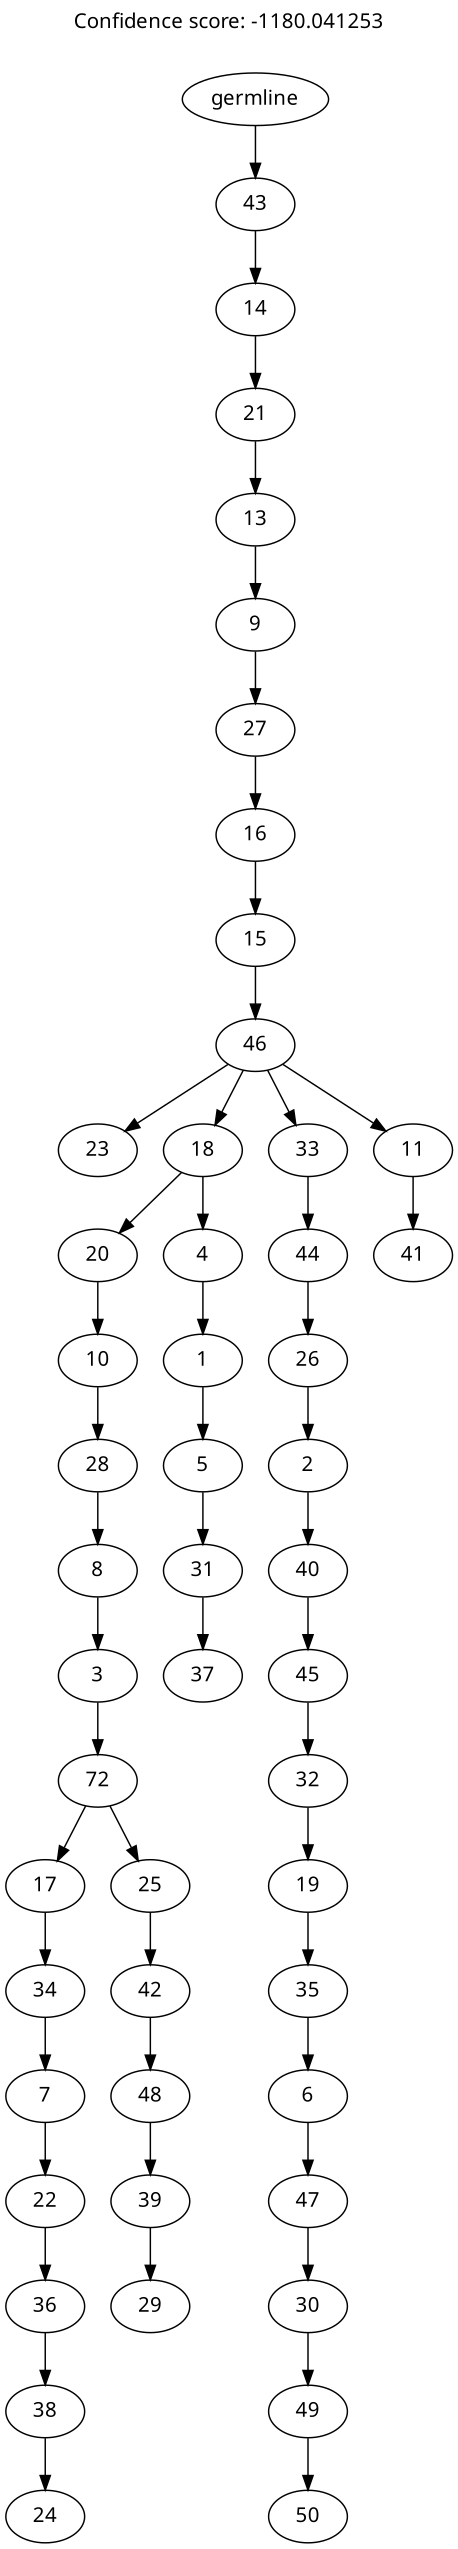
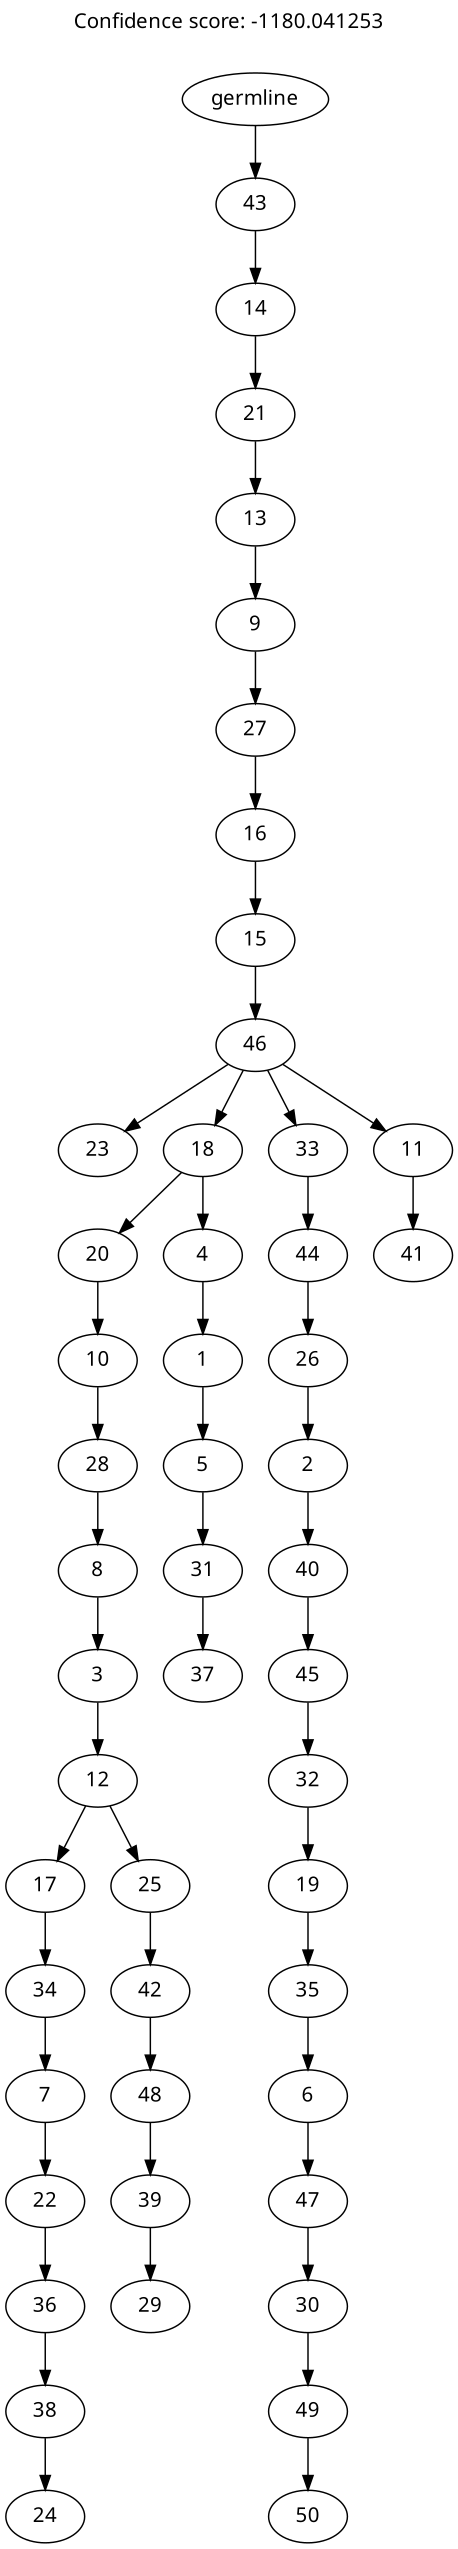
(98, 1781) -> (98, 1781)
